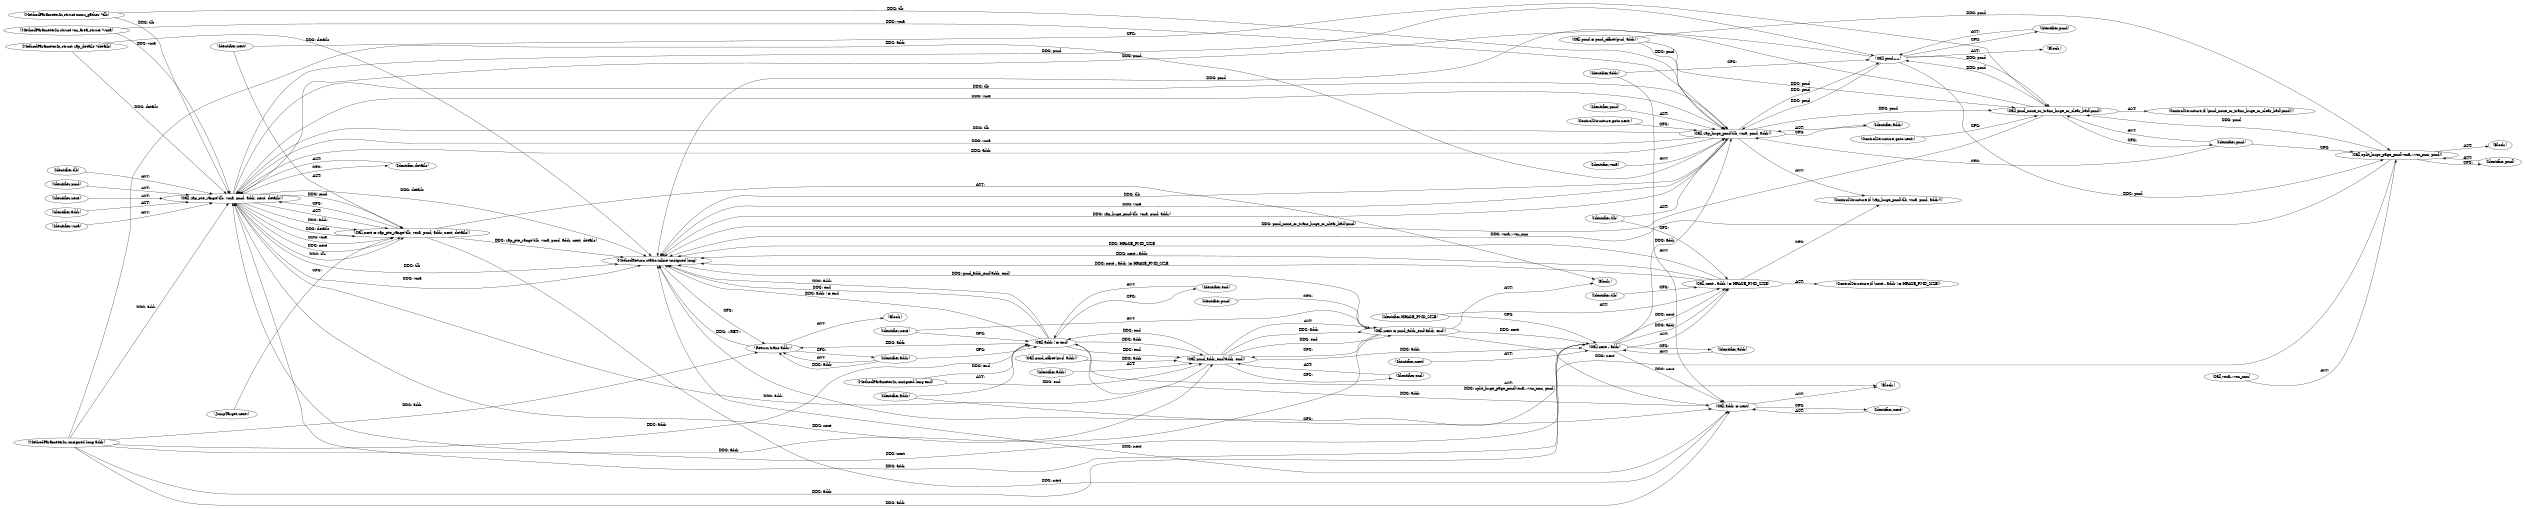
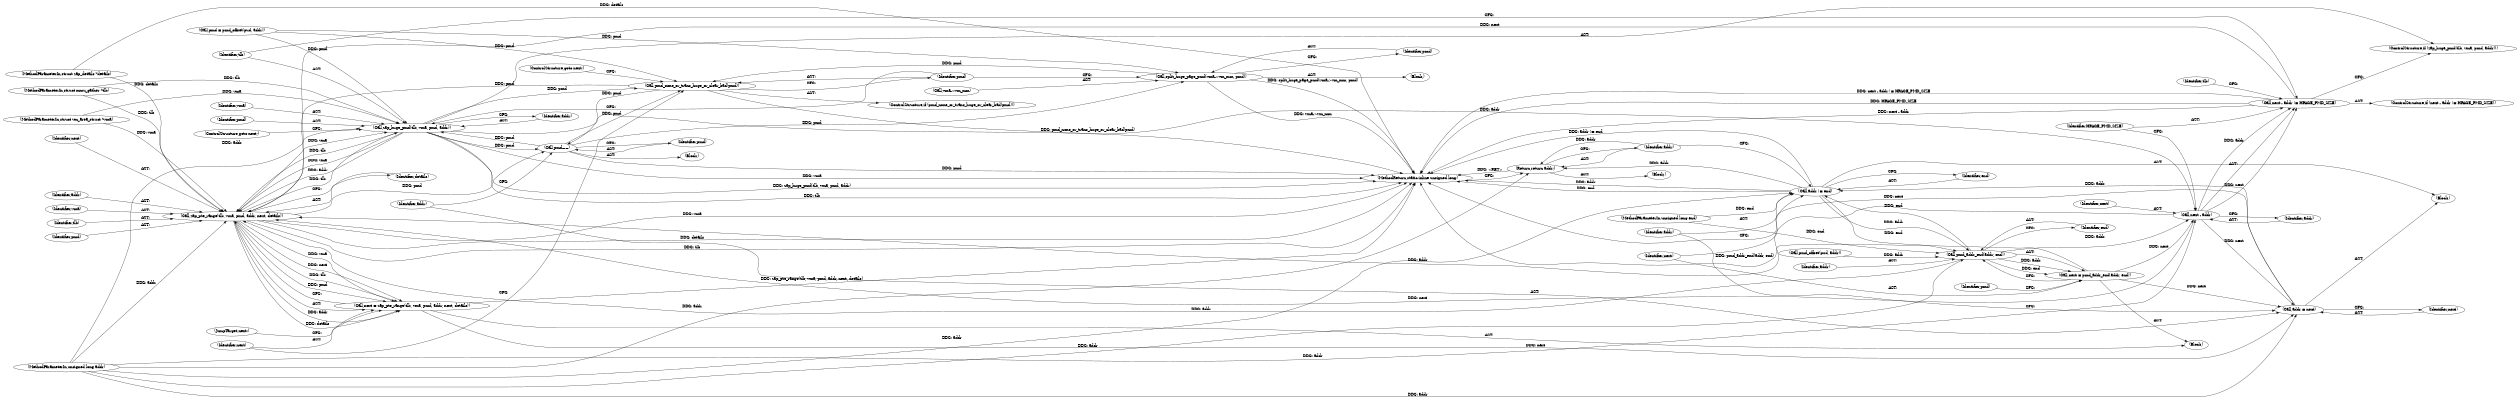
(1666, 245) -> (1335, 111)
(773, 348) -> (1536, 169)
(788, 426) -> (1221, 27)
